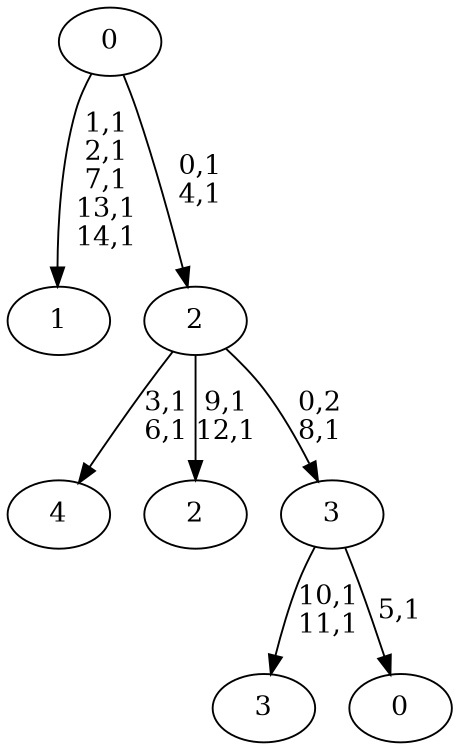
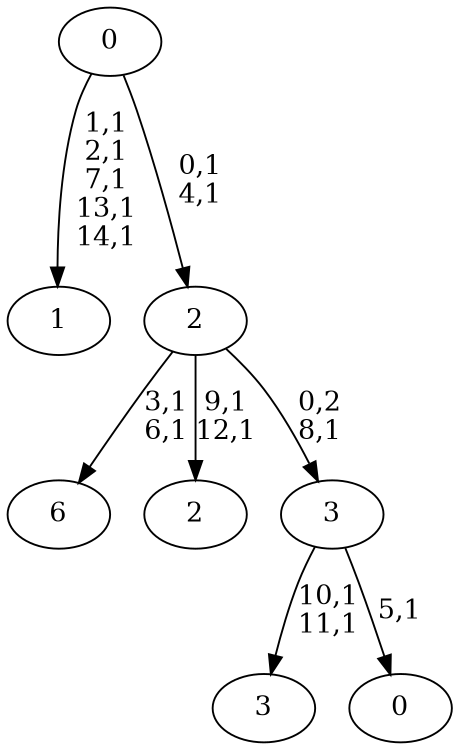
(59, 515) -> (59, 515)
